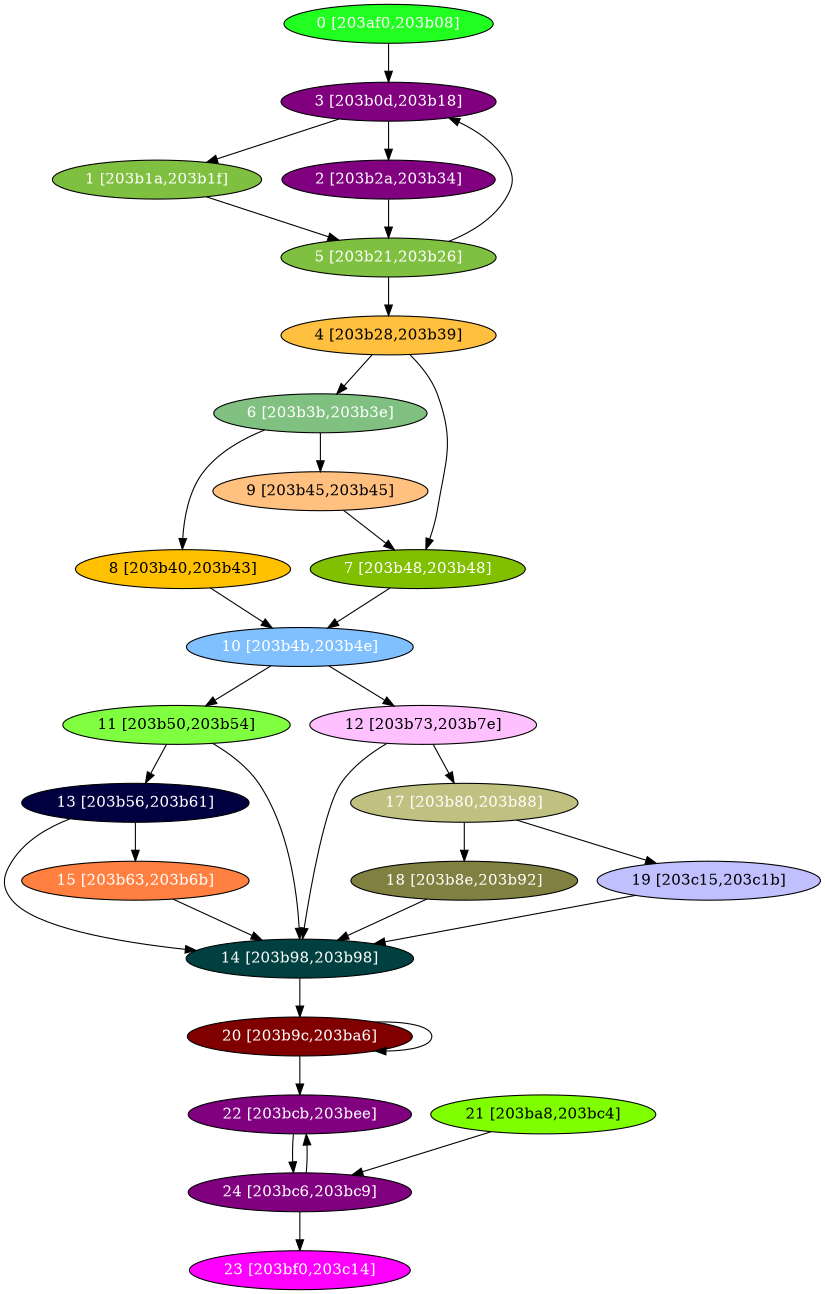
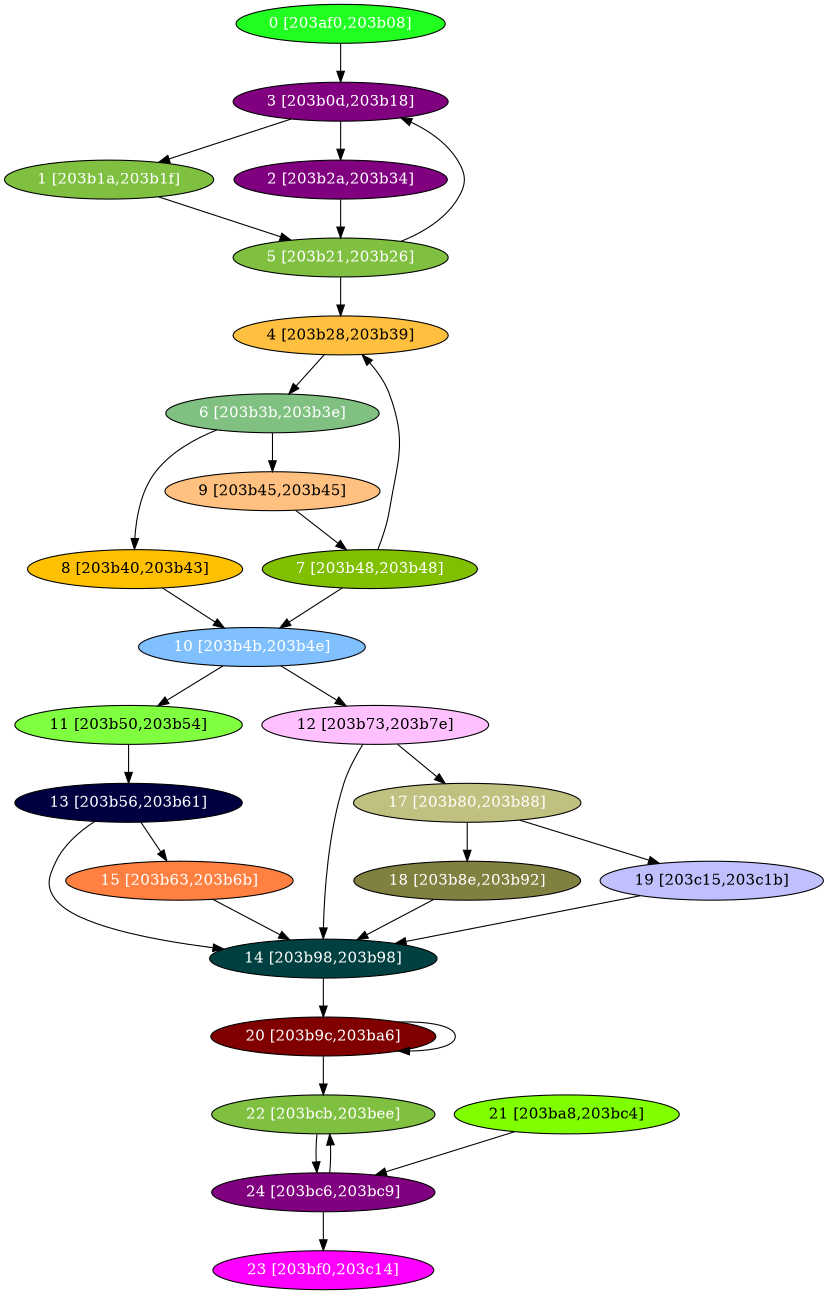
(447, 443) -> (399, 454)
(279, 824) -> none
(300, 1114) -> (323, 1114)
